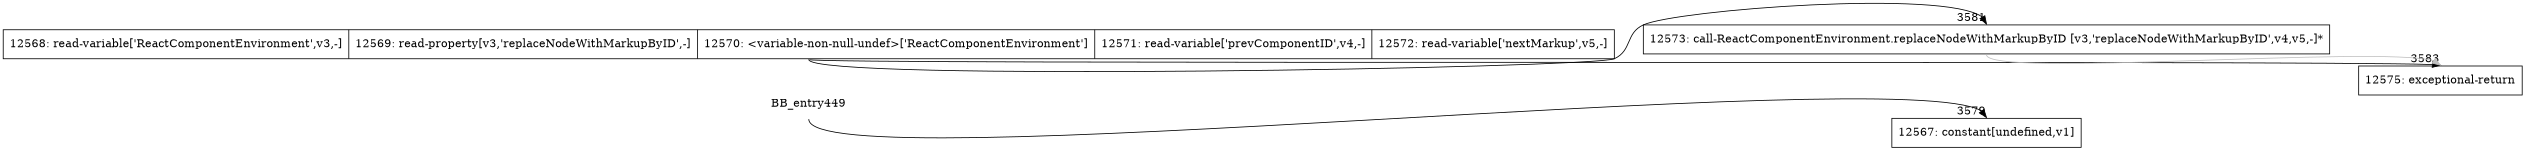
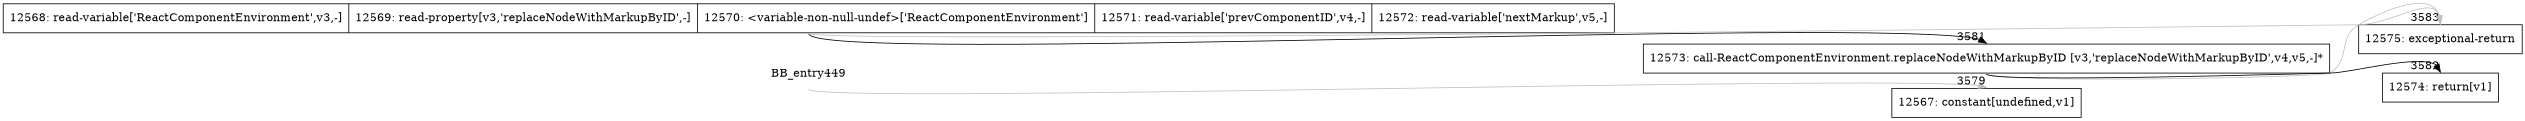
(1620, 62) -> (1954, 29)
none -> (2440, 88)
(1394, 119) -> (1394, 88)
